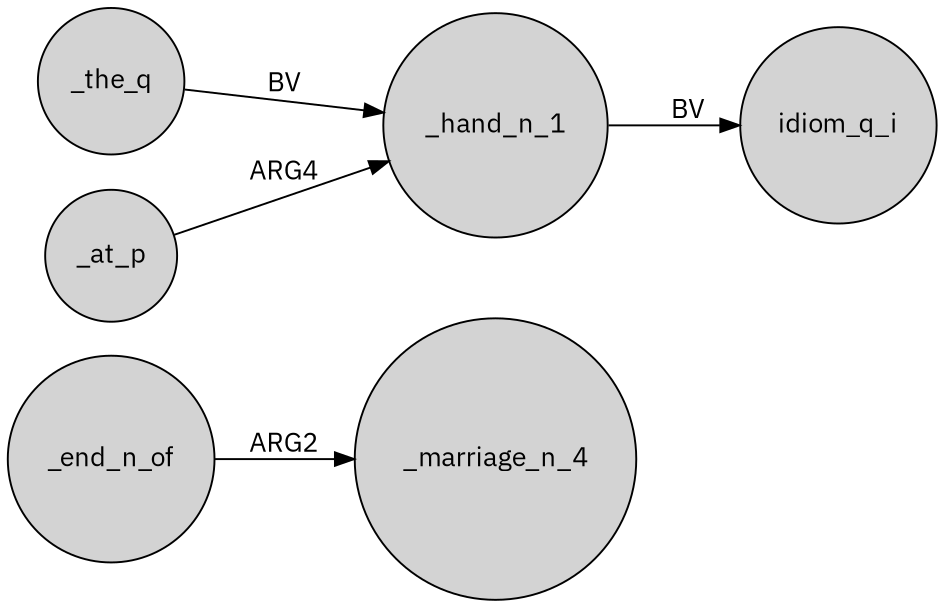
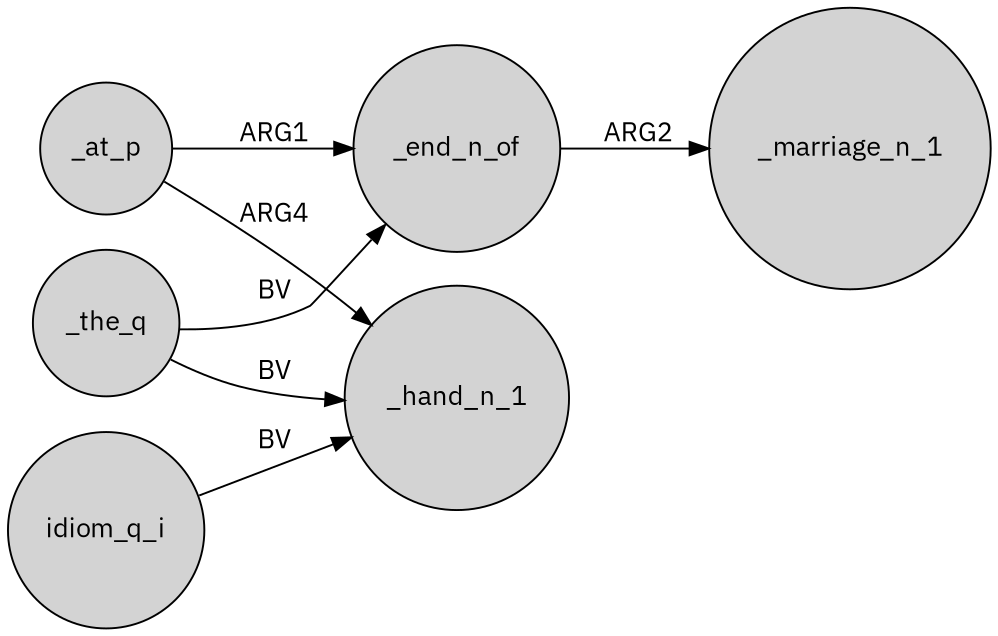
(664, 125) -> (266, 470)
none -> (253, 149)
none -> (290, 314)
(495, 459) -> (850, 149)
